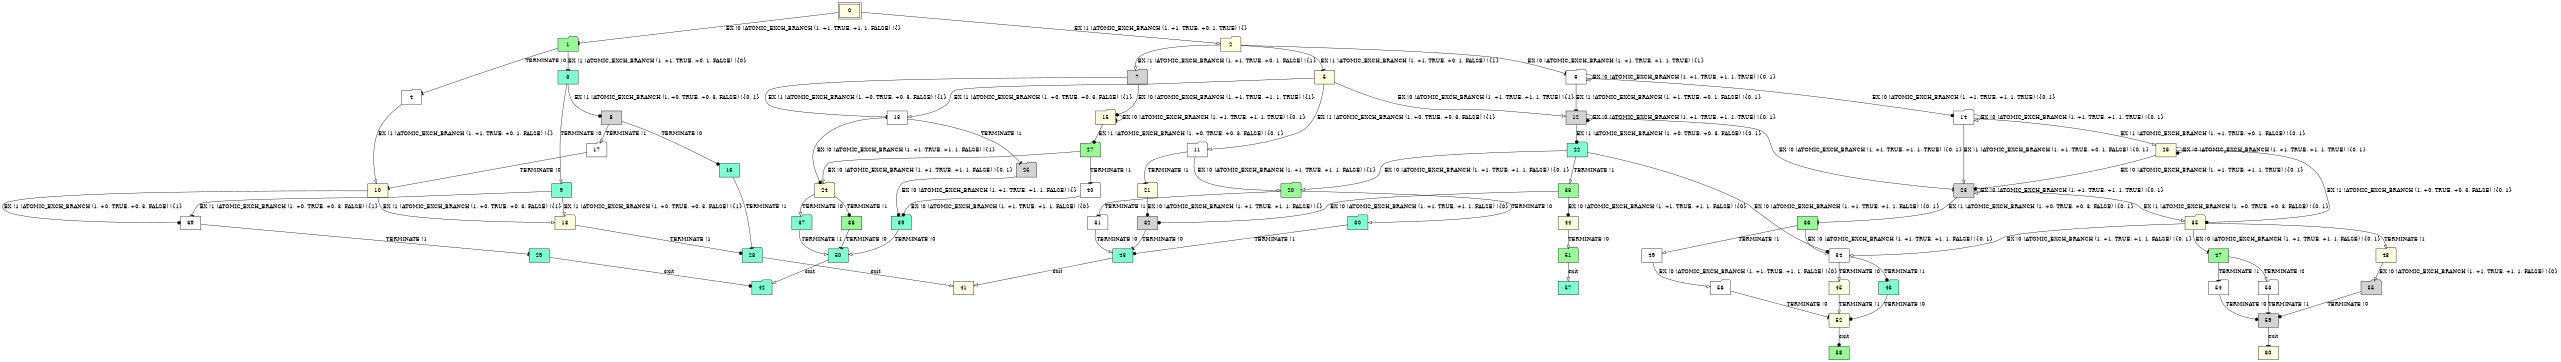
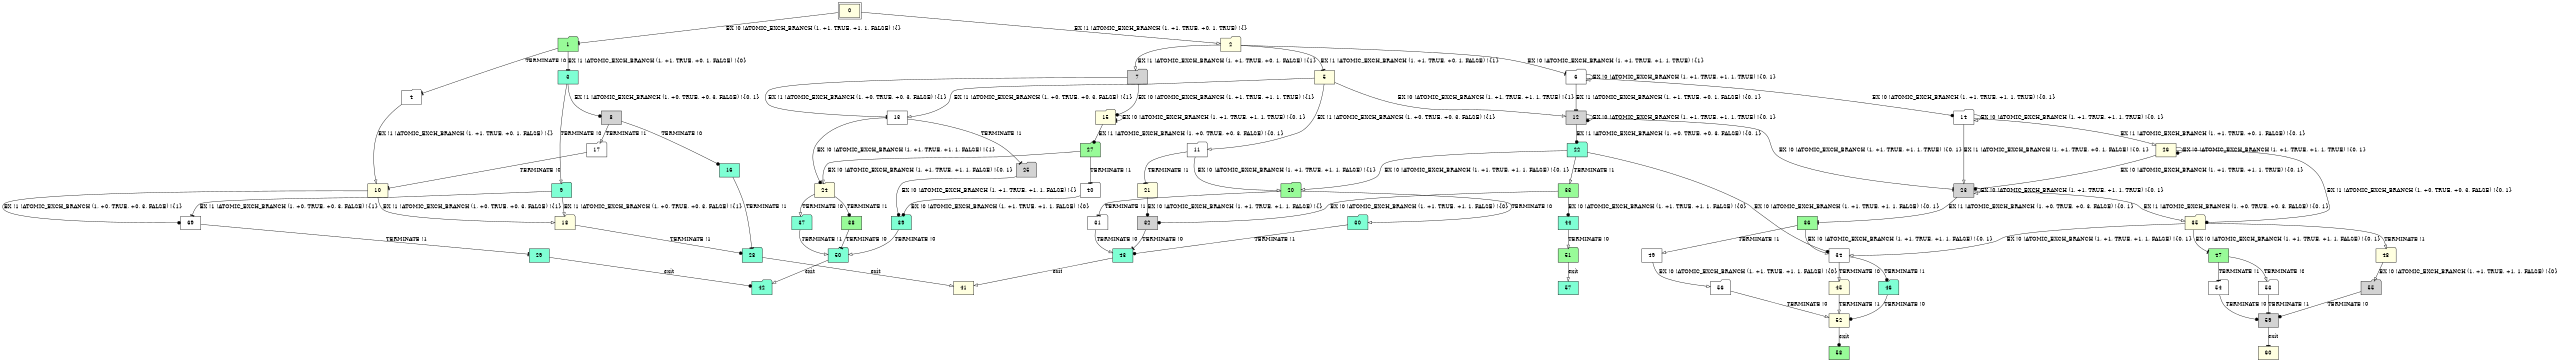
(1568, 223) -> (1568, 223)
(1779, 304) -> (1778, 304)
